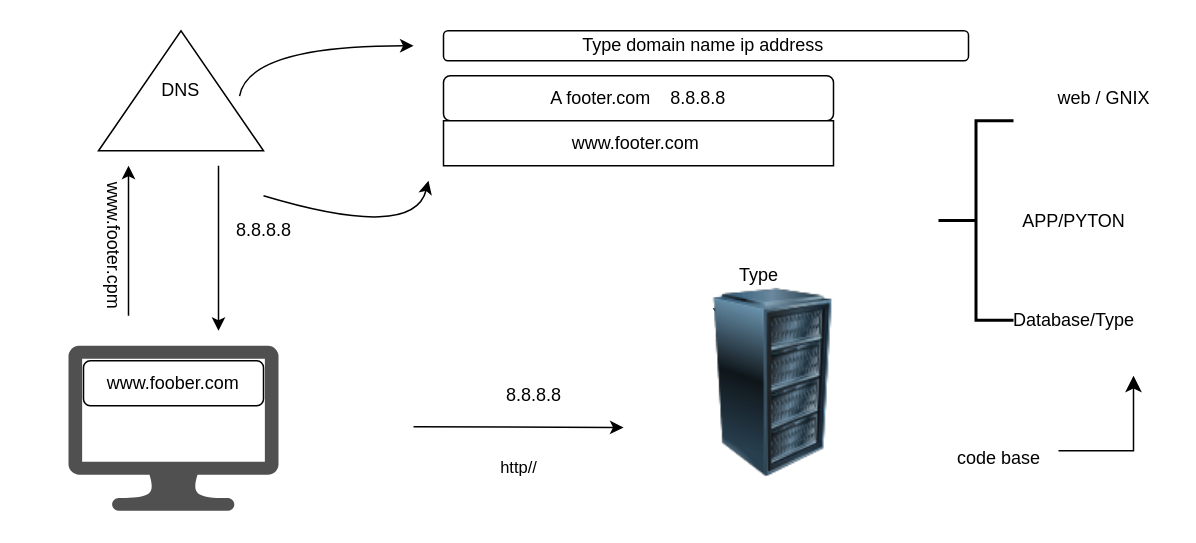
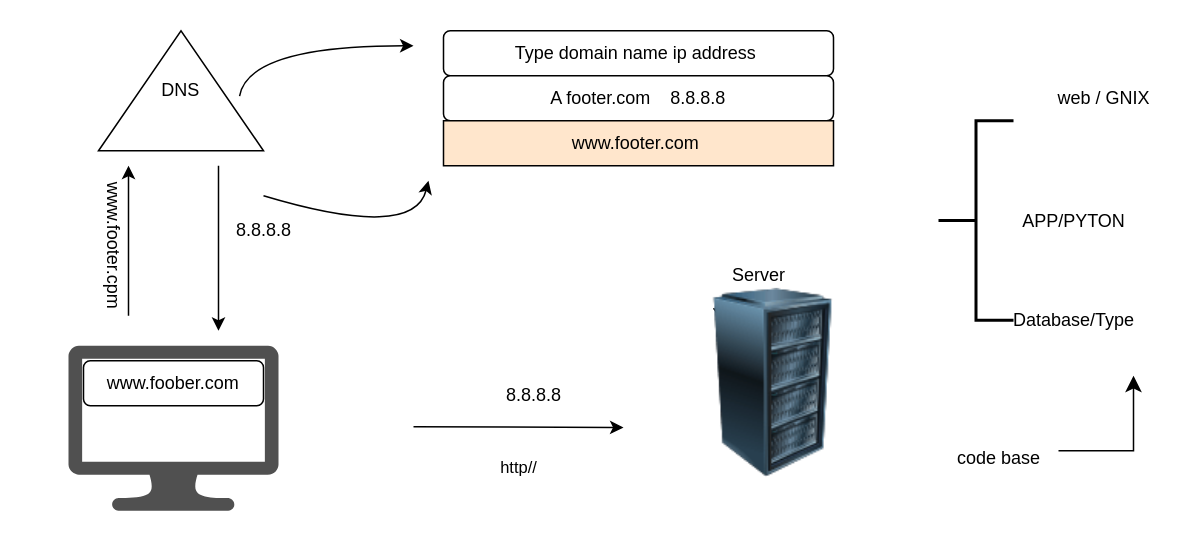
(706, 46) -> (638, 53)
(638, 143) -> (638, 143)
(759, 275) -> (759, 275)
